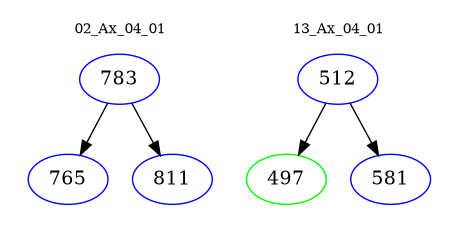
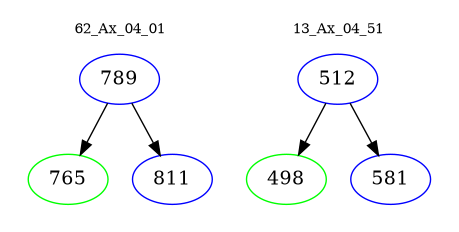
(120, 30) -> (120, 30)
(339, 30) -> (339, 30)
(120, 79) -> (120, 79)
(68, 179) -> (68, 179)
(286, 179) -> (286, 179)
